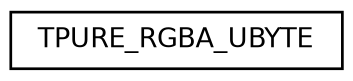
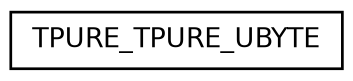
(177, 40) -> (177, 40)
